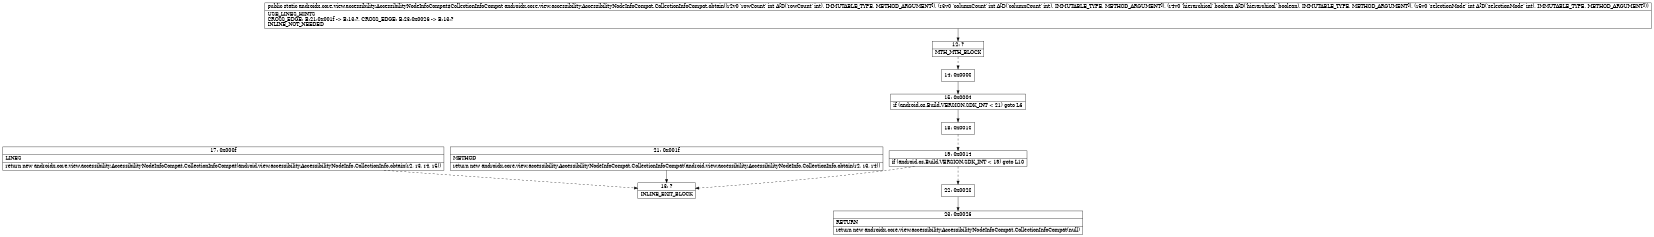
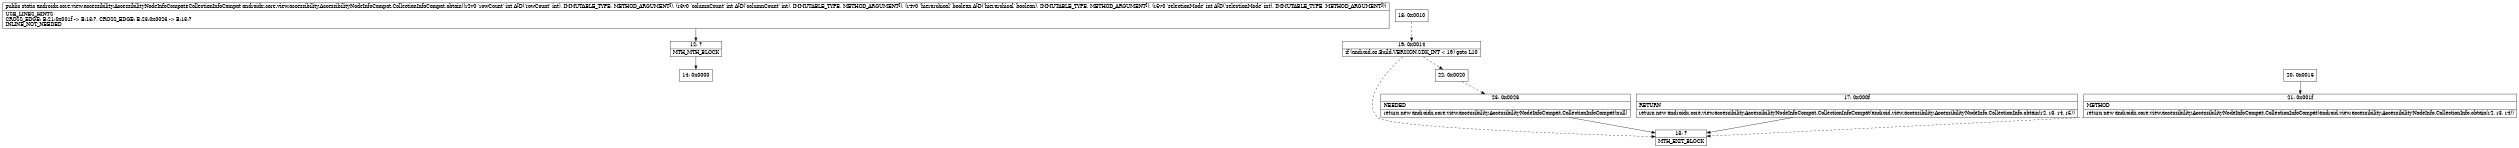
(958, 61) -> (696, 61)
none -> (2300, 75)
(958, 102) -> none
none -> (1610, 125)
(13, 158) -> (1650, 106)
(667, 175) -> (1897, 127)
(509, 179) -> (1752, 125)
(667, 194) -> (1681, 141)
(958, 202) -> (1472, 87)
(847, 222) -> (1395, 106)
